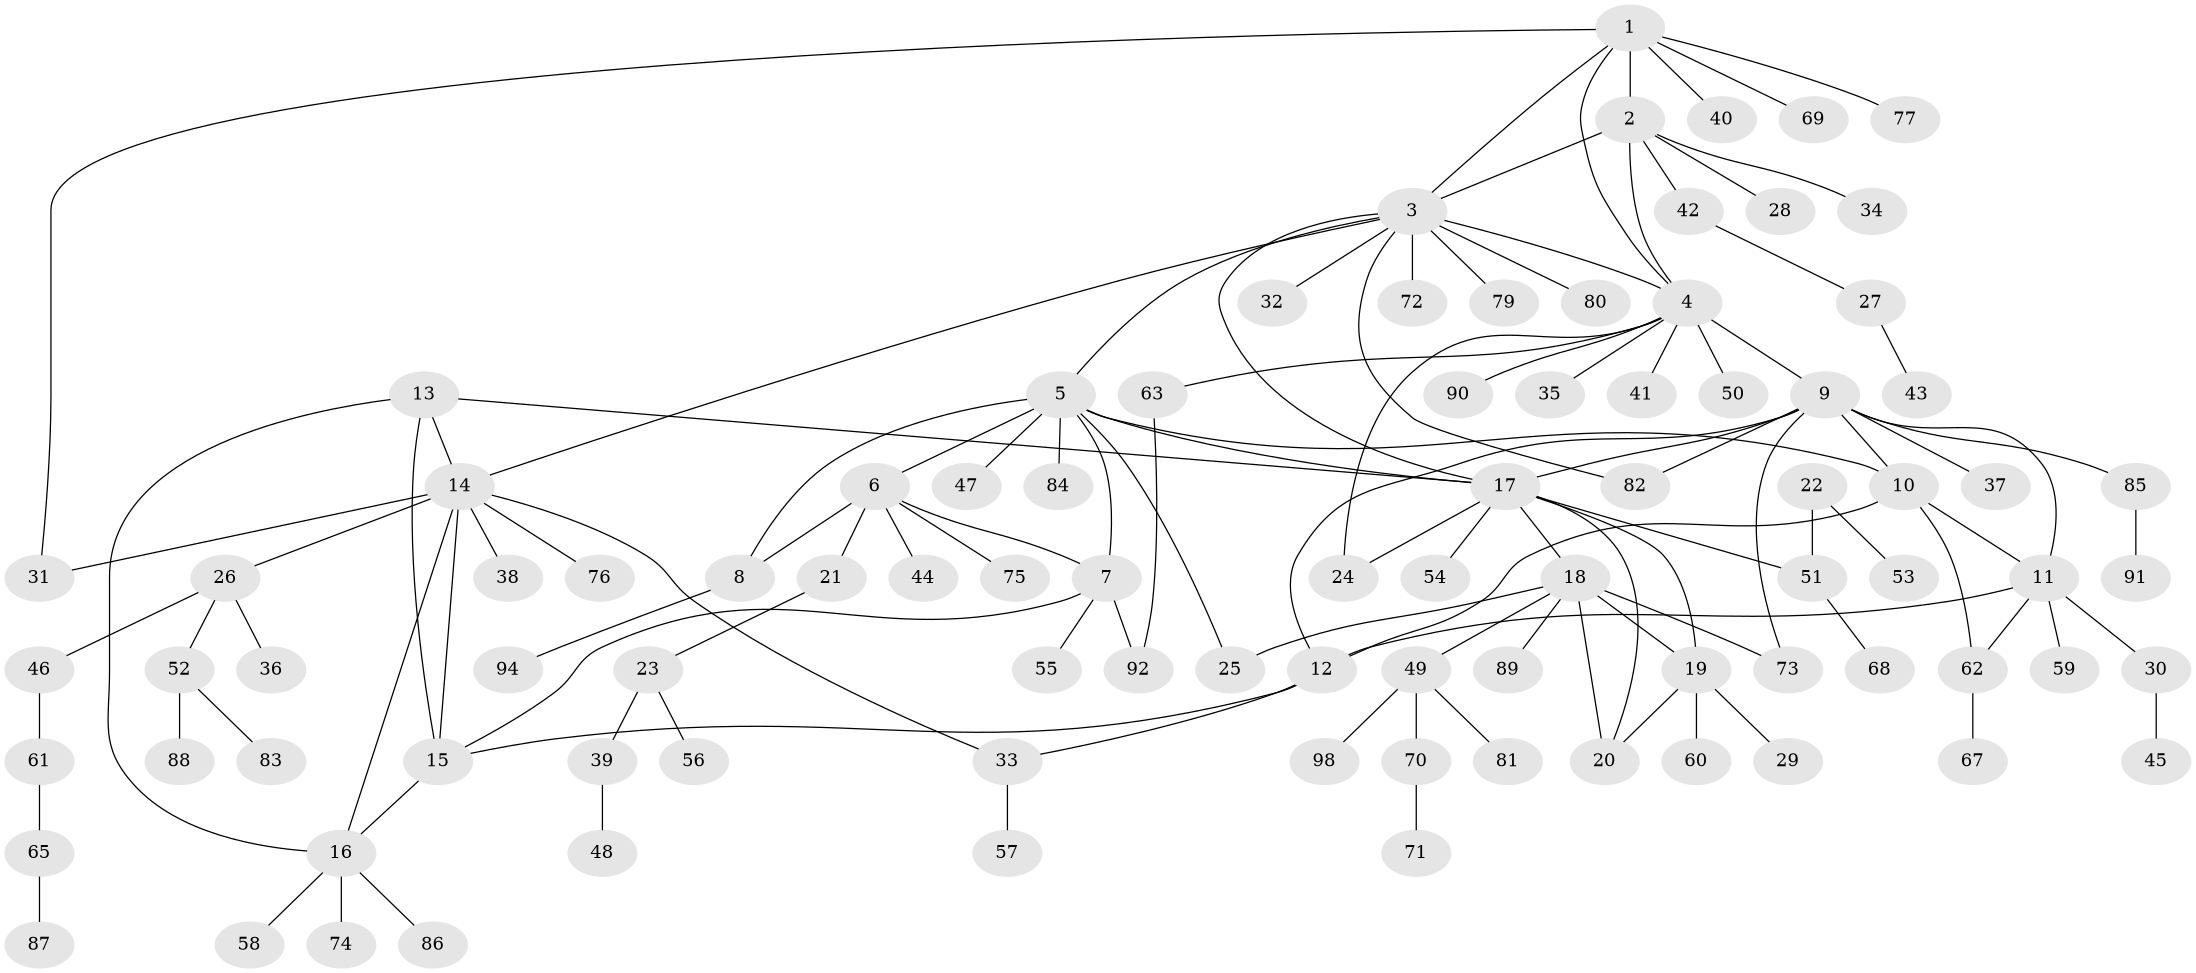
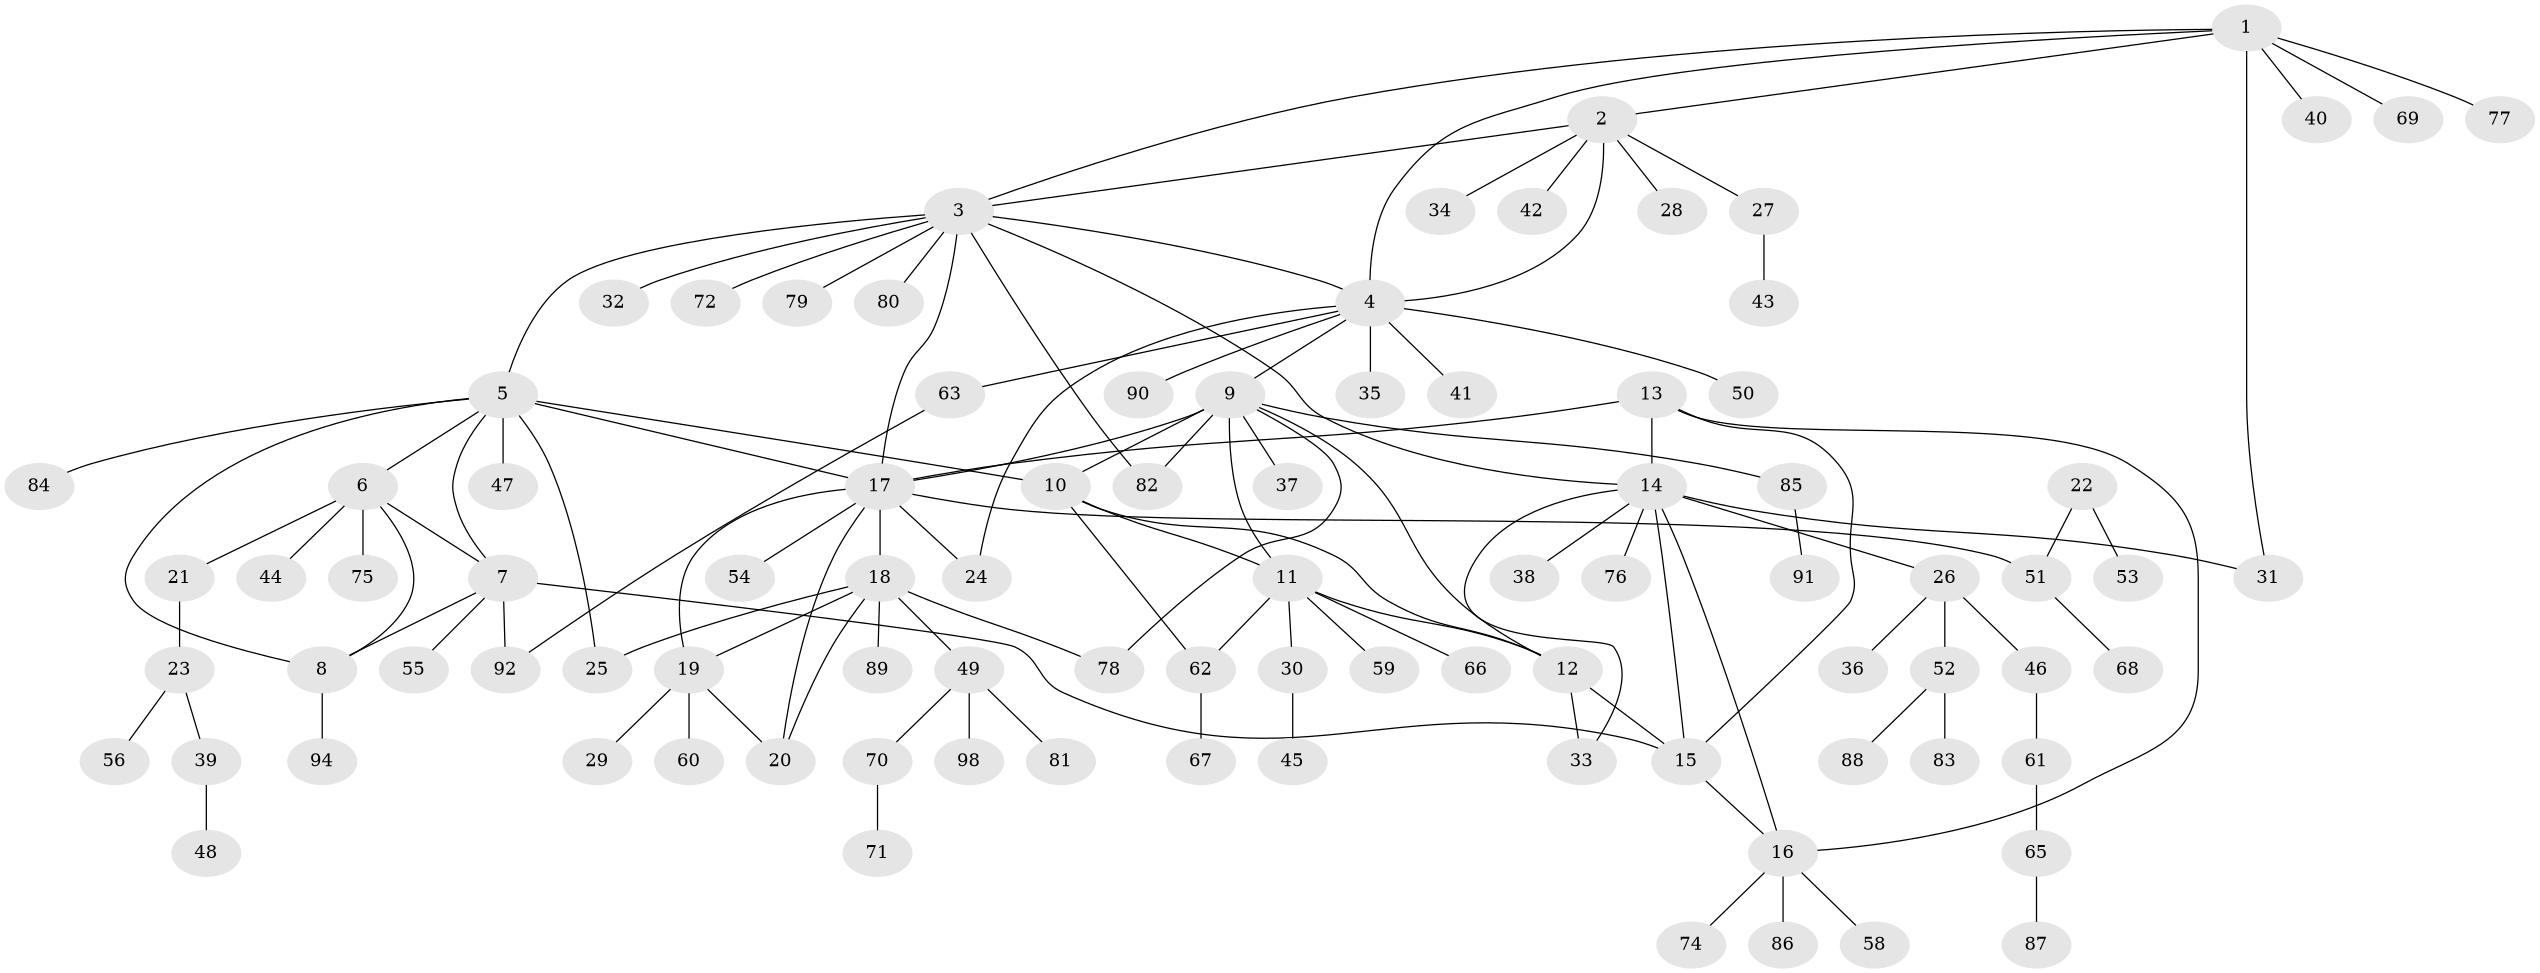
(1780, 257) -> (1683, 165)
none -> (413, 624)
none -> (1476, 670)
(1788, 670) -> (1109, 670)
(1007, 853) -> none
